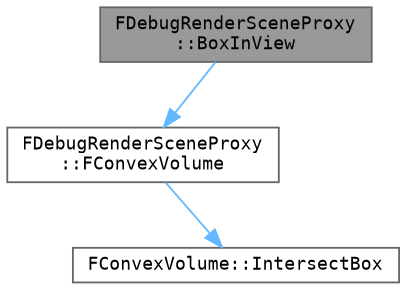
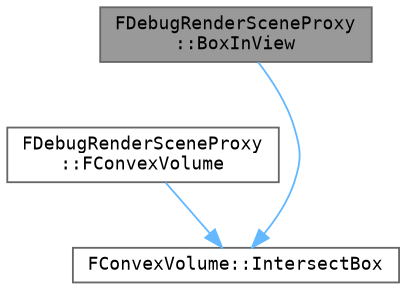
(195, 88) -> (299, 147)
